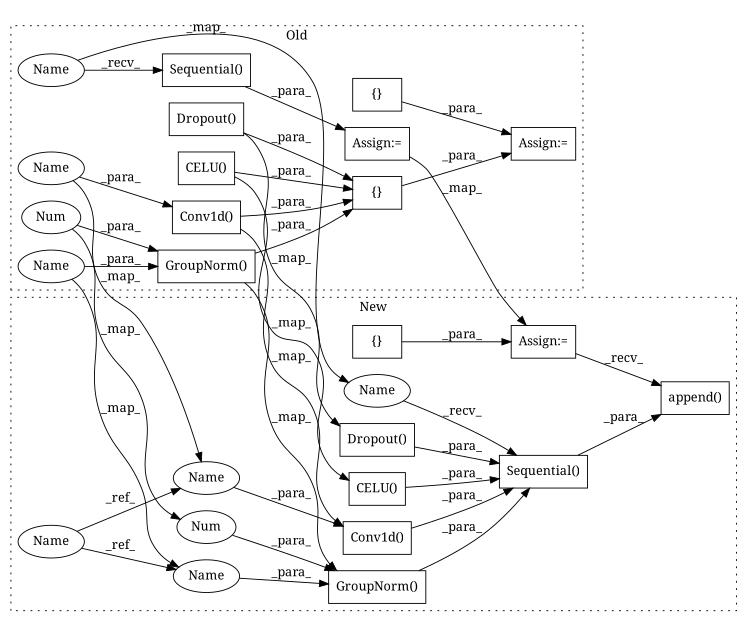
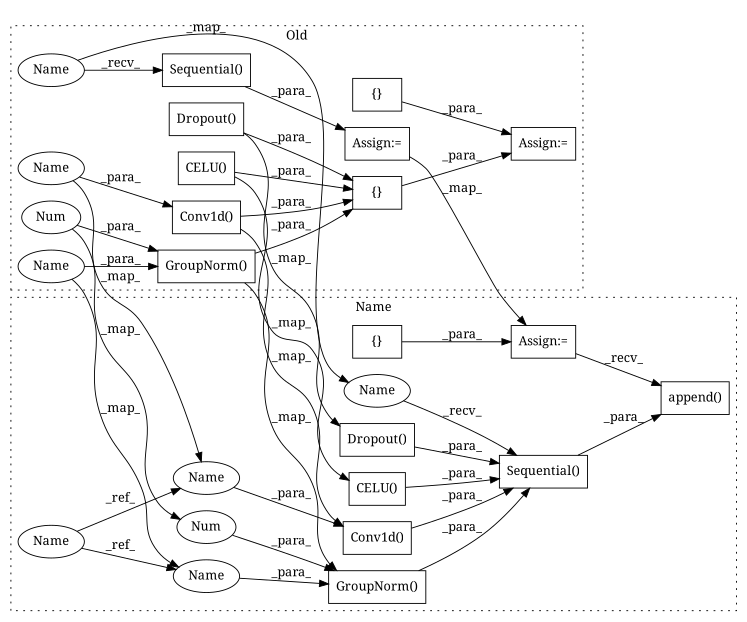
(374, 308) -> (374, 308)
